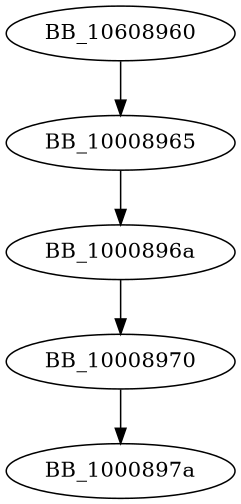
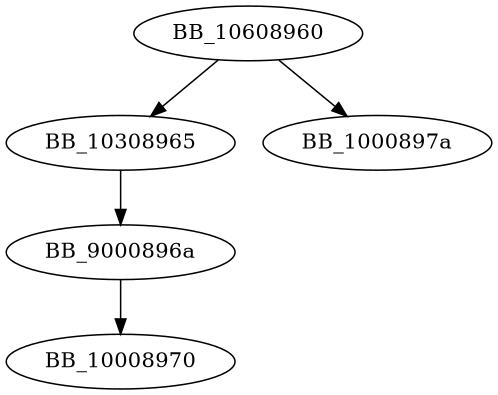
(121, 143) -> (121, 143)
(121, 252) -> (121, 252)
(121, 409) -> (307, 83)
